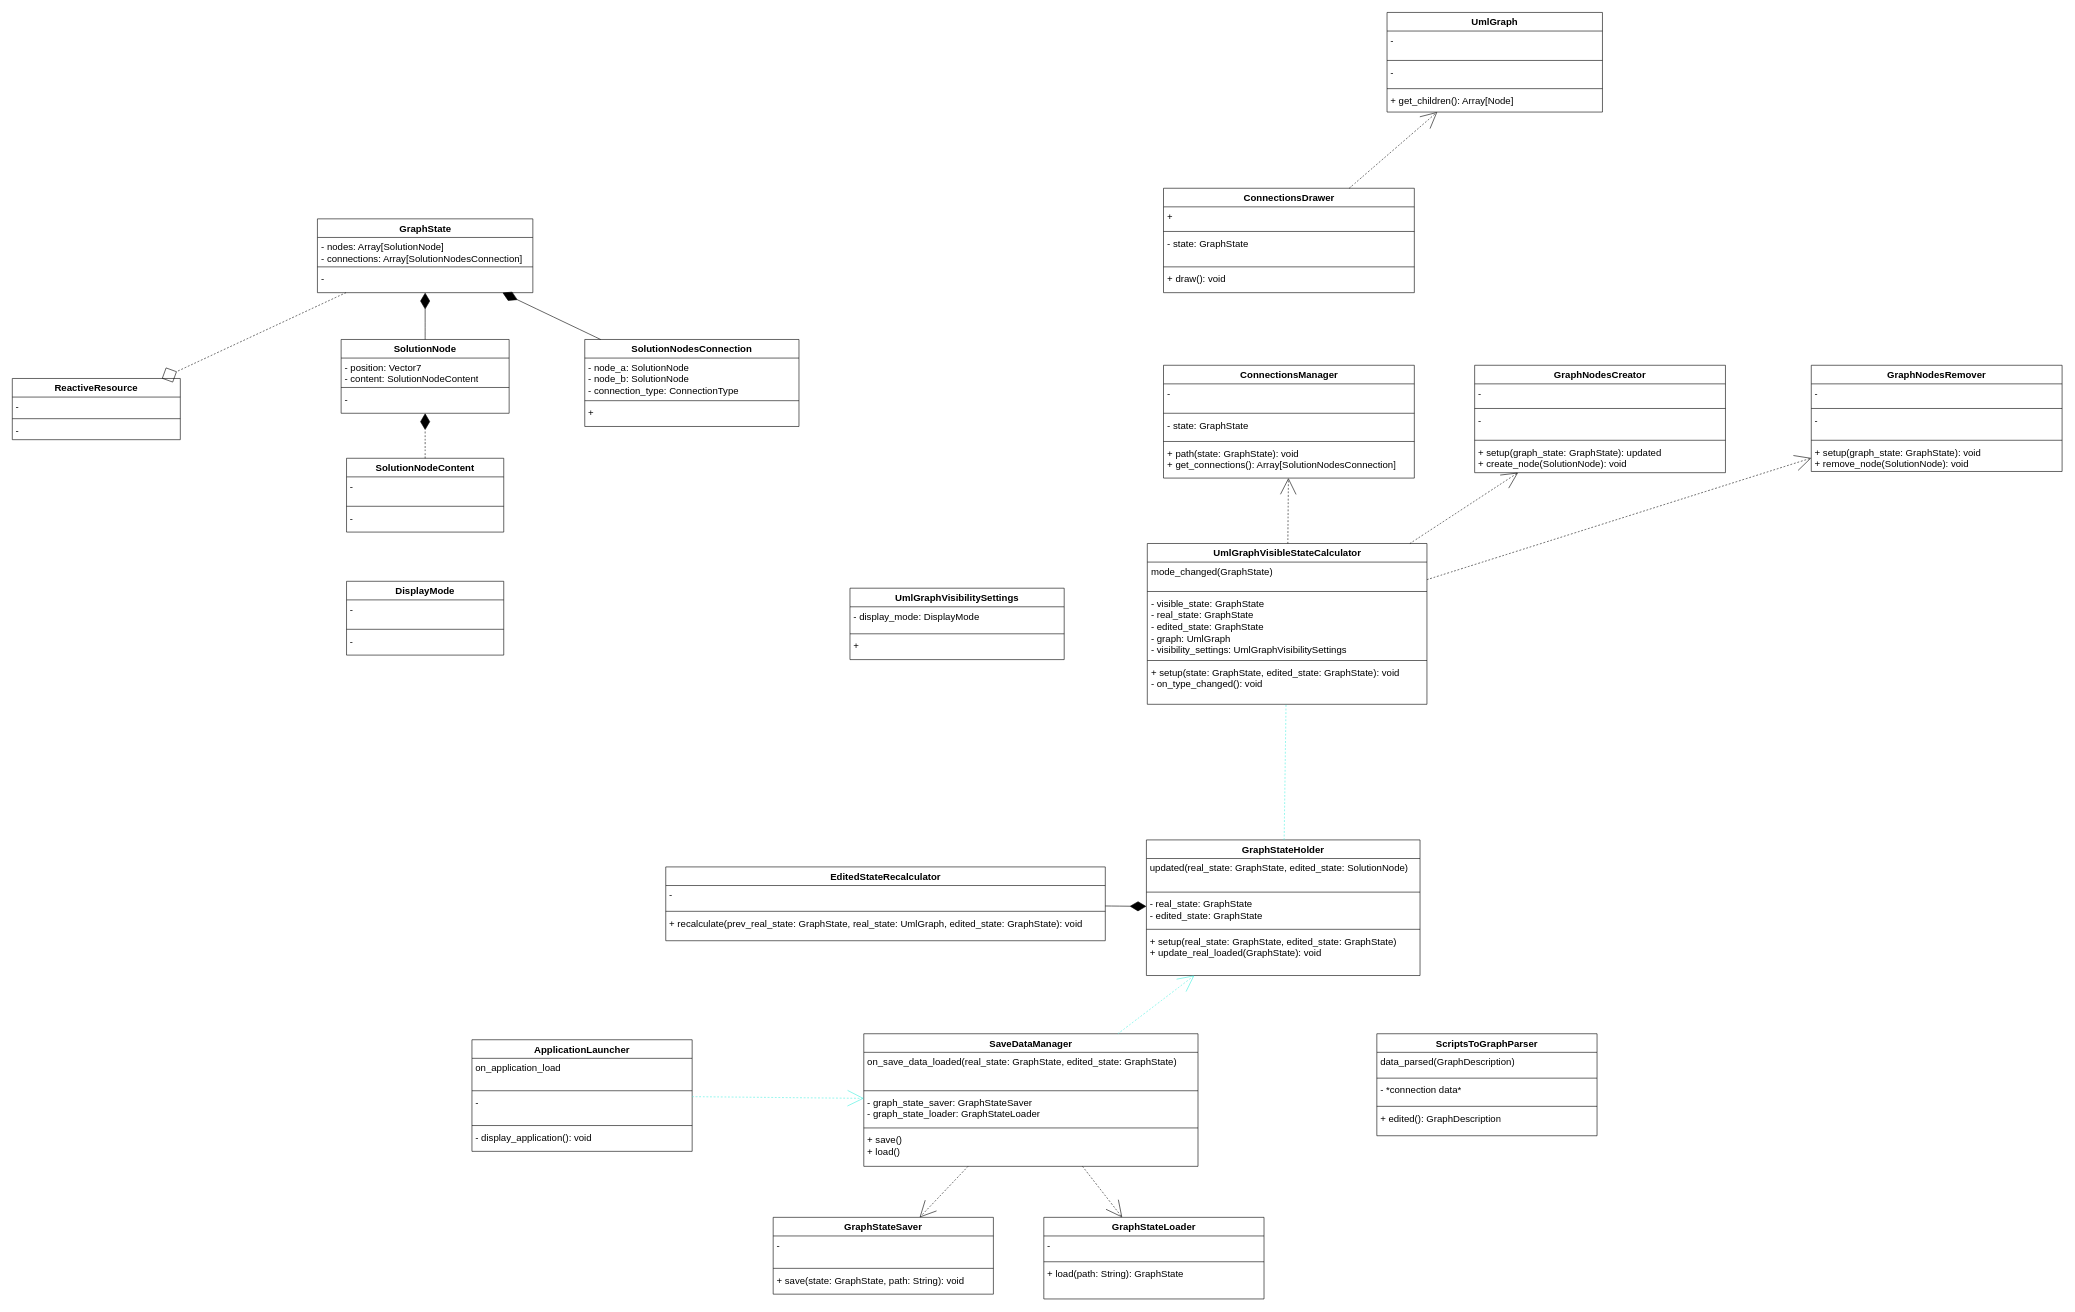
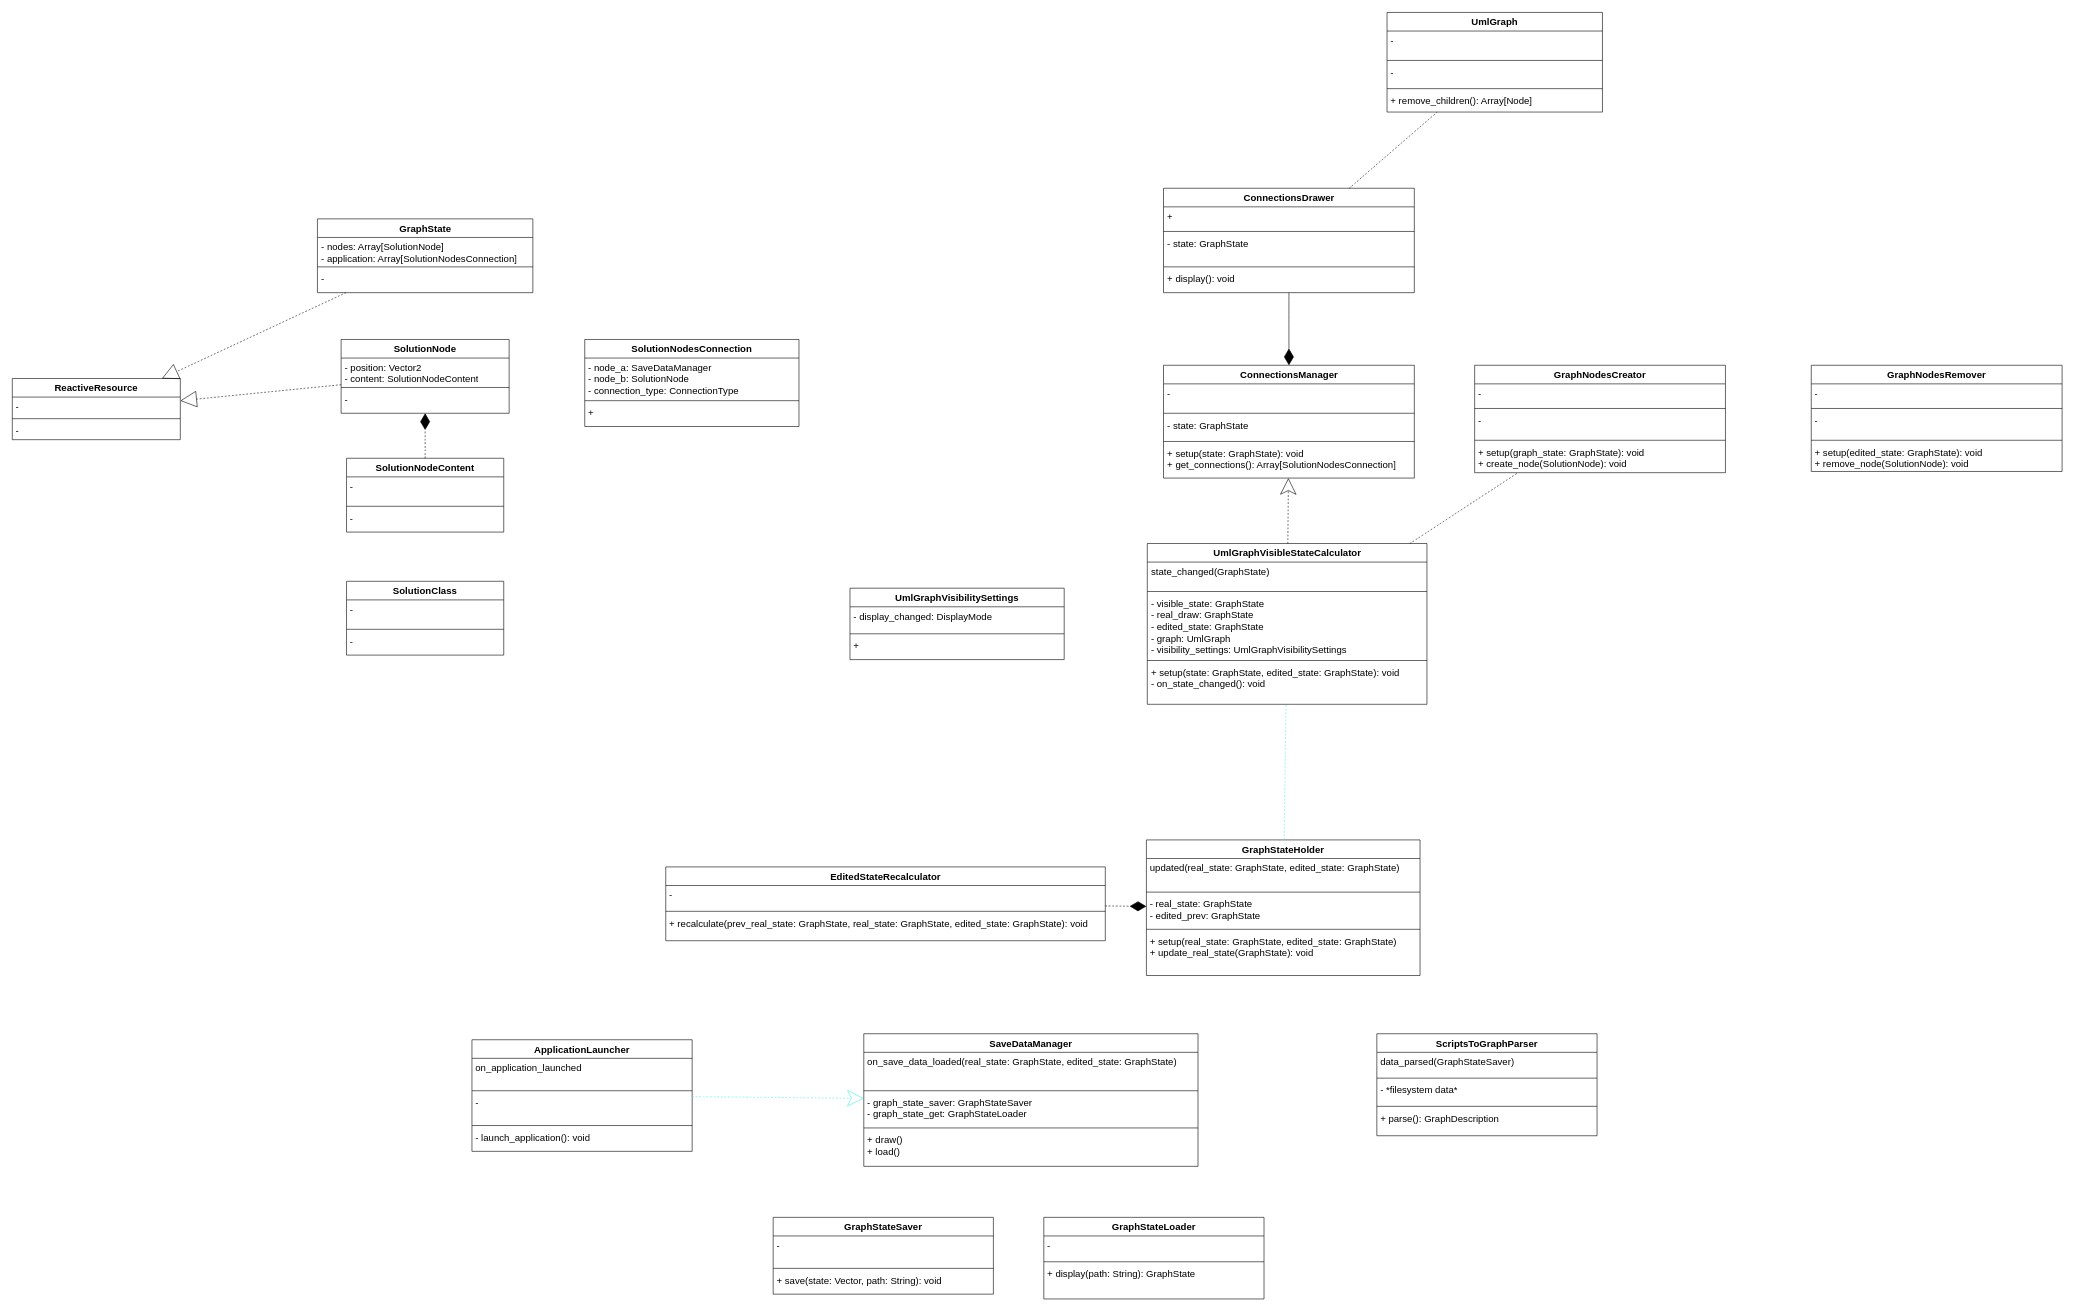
(1462, 101) -> (1470, 101)
(1433, 116) -> (1433, 115)
(426, 259) -> (426, 259)
(1200, 279) -> (1206, 279)
(425, 310) -> none
(548, 314) -> none
none -> (1289, 348)
(178, 371) -> (179, 371)
(419, 374) -> (419, 374)
(671, 379) -> (671, 379)
none -> (267, 392)
(1582, 458) -> (1573, 458)
(1909, 458) -> (1911, 458)
(1290, 465) -> (1290, 465)
(1513, 475) -> (1514, 475)
(1288, 486) -> (1288, 492)
(1618, 519) -> none
(1216, 572) -> (1218, 572)
(425, 591) -> (425, 591)
(917, 617) -> (925, 617)
(1263, 627) -> (1263, 627)
(1288, 684) -> (1288, 684)
(1284, 874) -> (1284, 874)
(1119, 906) -> (1119, 906)
(1215, 910) -> (1212, 910)
(886, 929) -> (886, 929)
(1284, 953) -> (1284, 953)
(1157, 1004) -> none
(1456, 1062) -> (1456, 1062)
(522, 1068) -> (532, 1068)
(1428, 1090) -> (1426, 1090)
(854, 1098) -> (849, 1098)
(964, 1109) -> (960, 1109)
(1448, 1118) -> (1447, 1118)
(542, 1138) -> (541, 1138)
(888, 1146) -> (888, 1146)
(1103, 1192) -> none
(941, 1194) -> none
(1125, 1274) -> (1131, 1274)
(884, 1286) -> (873, 1280)
